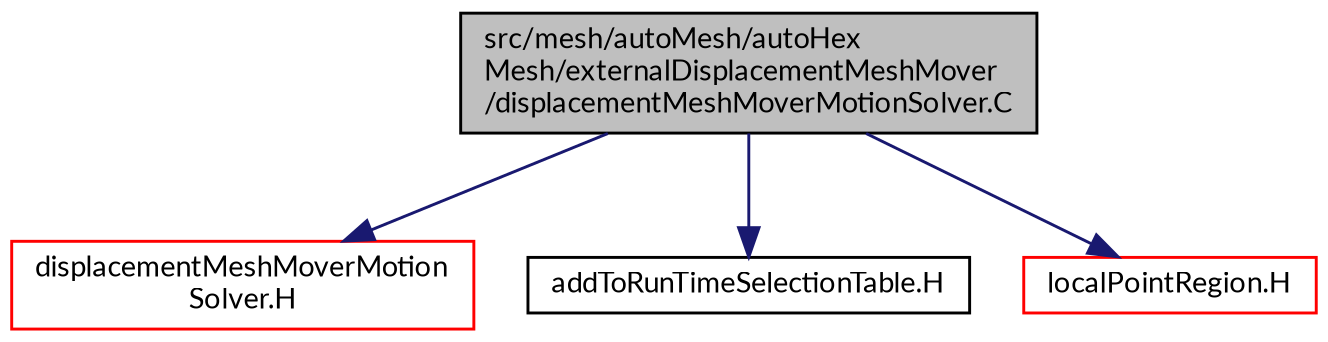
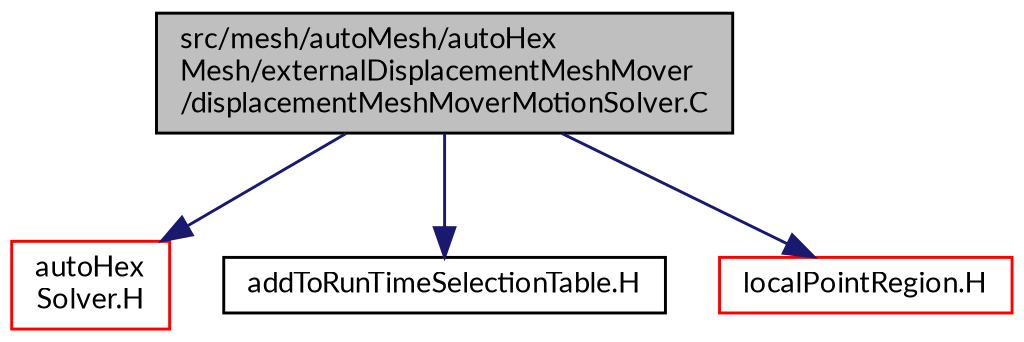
(243, 285) -> (91, 285)
